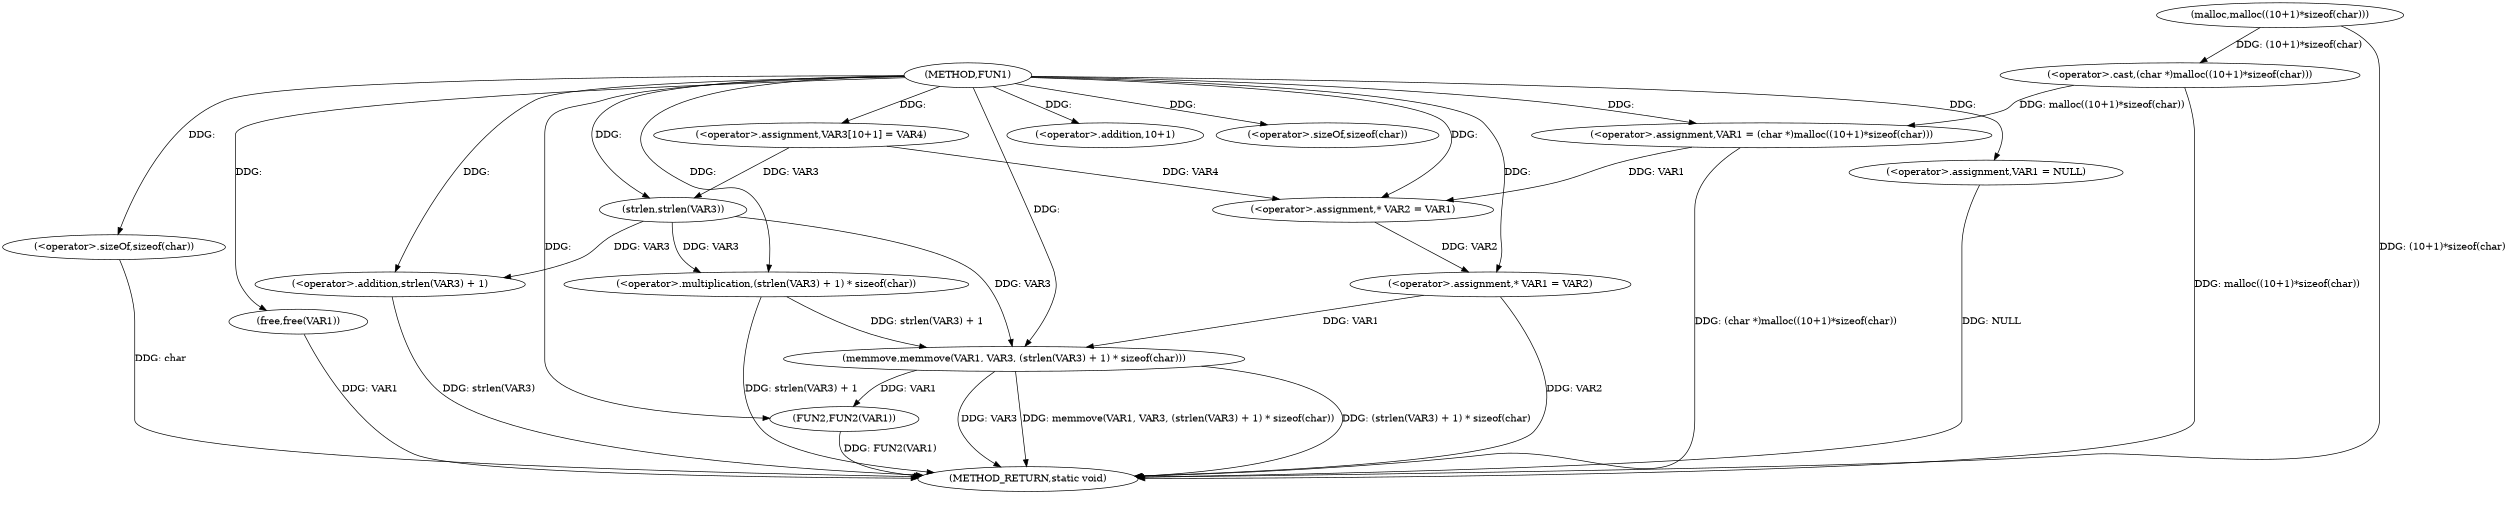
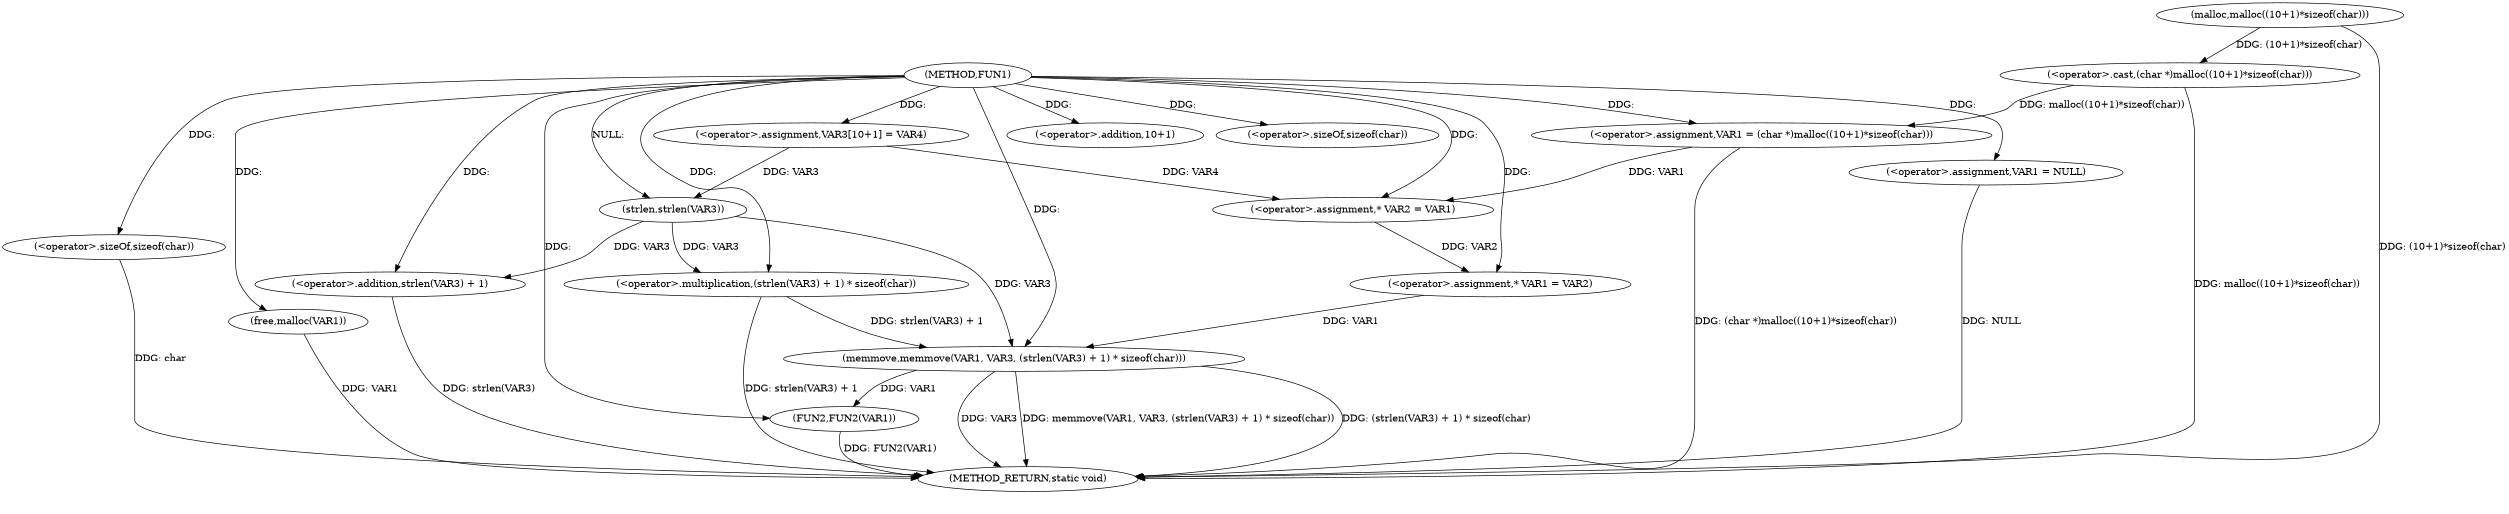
(610, 135) -> (610, 135)
(298, 322) -> (298, 322)
(1469, 452) -> none
